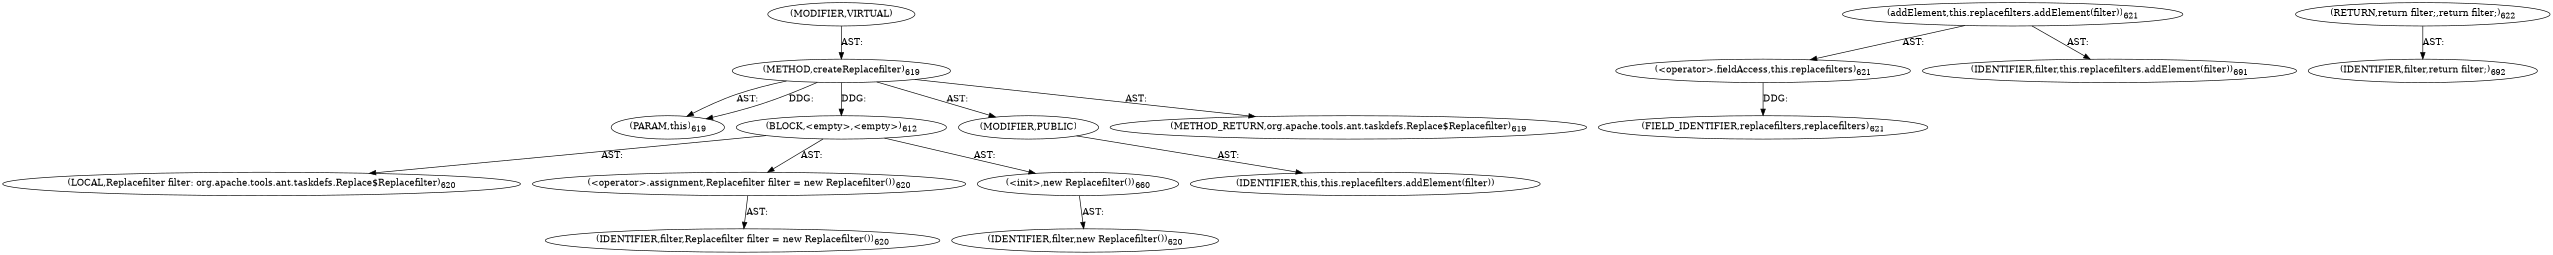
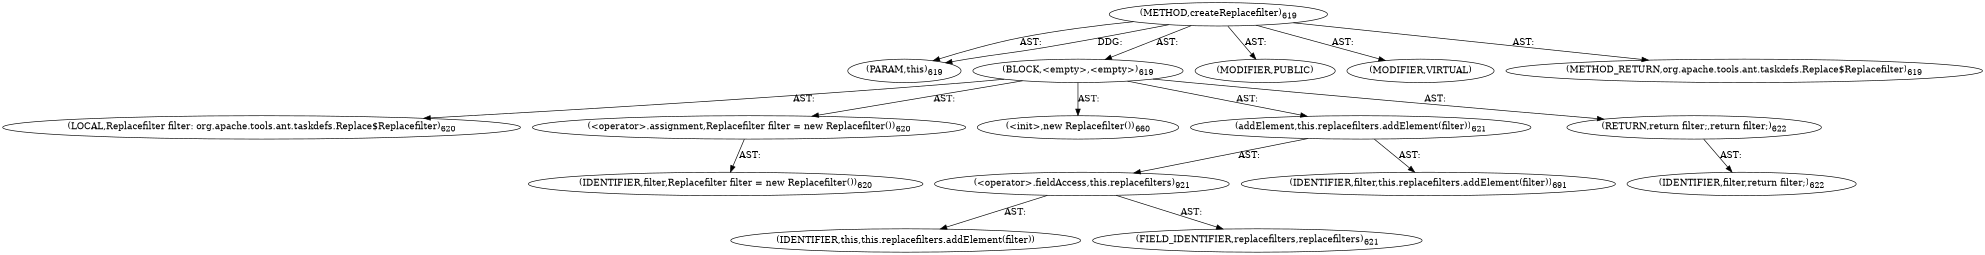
(841, 39) -> (1318, 42)
(1864, 70) -> (1183, 183)
(2498, 70) -> (1817, 183)
none -> (1214, 98)
(855, 99) -> (1169, 43)
none -> (1375, 99)
(1777, 99) -> (1193, 212)
(910, 126) -> (1146, 70)
(1186, 154) -> (997, 211)
(1085, 240) -> none
